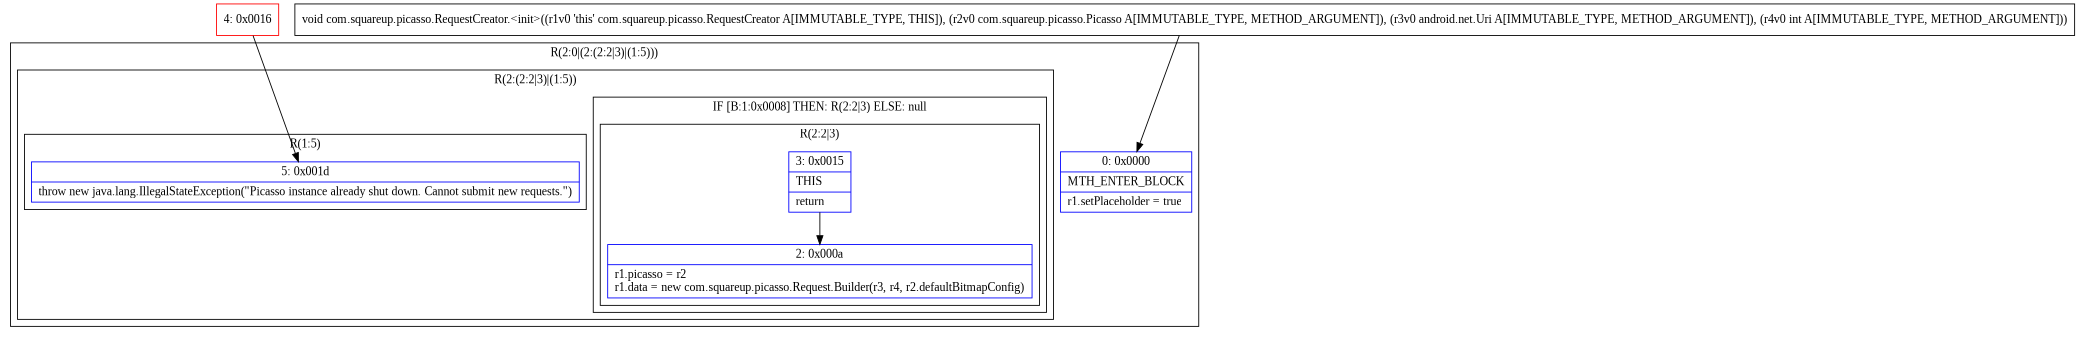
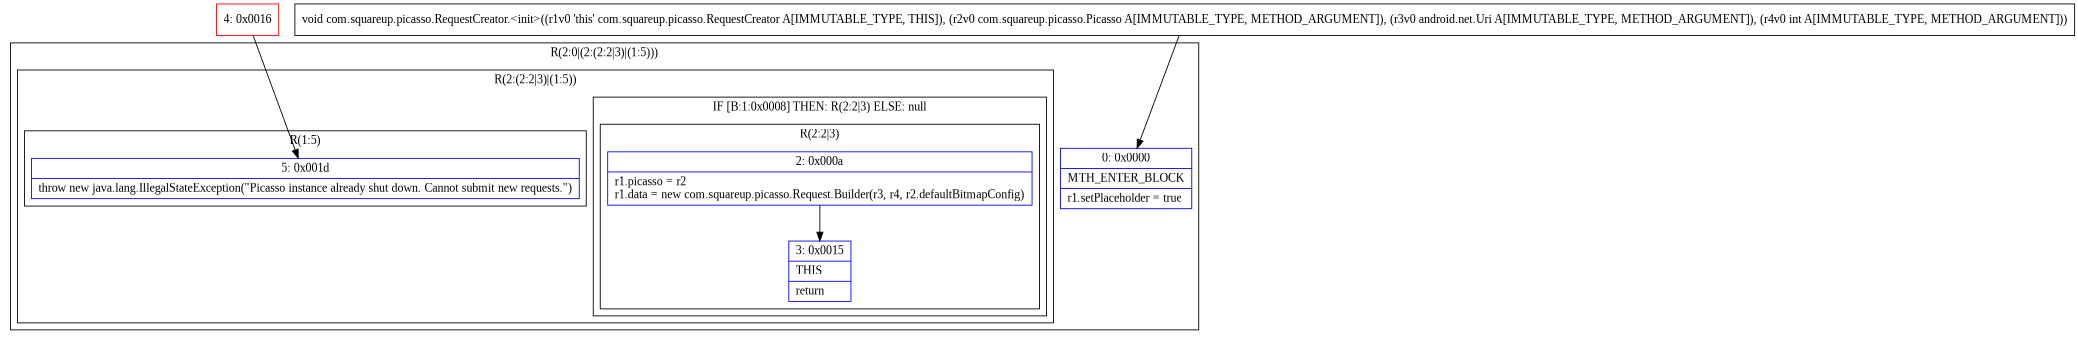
(820, 224) -> (820, 219)
